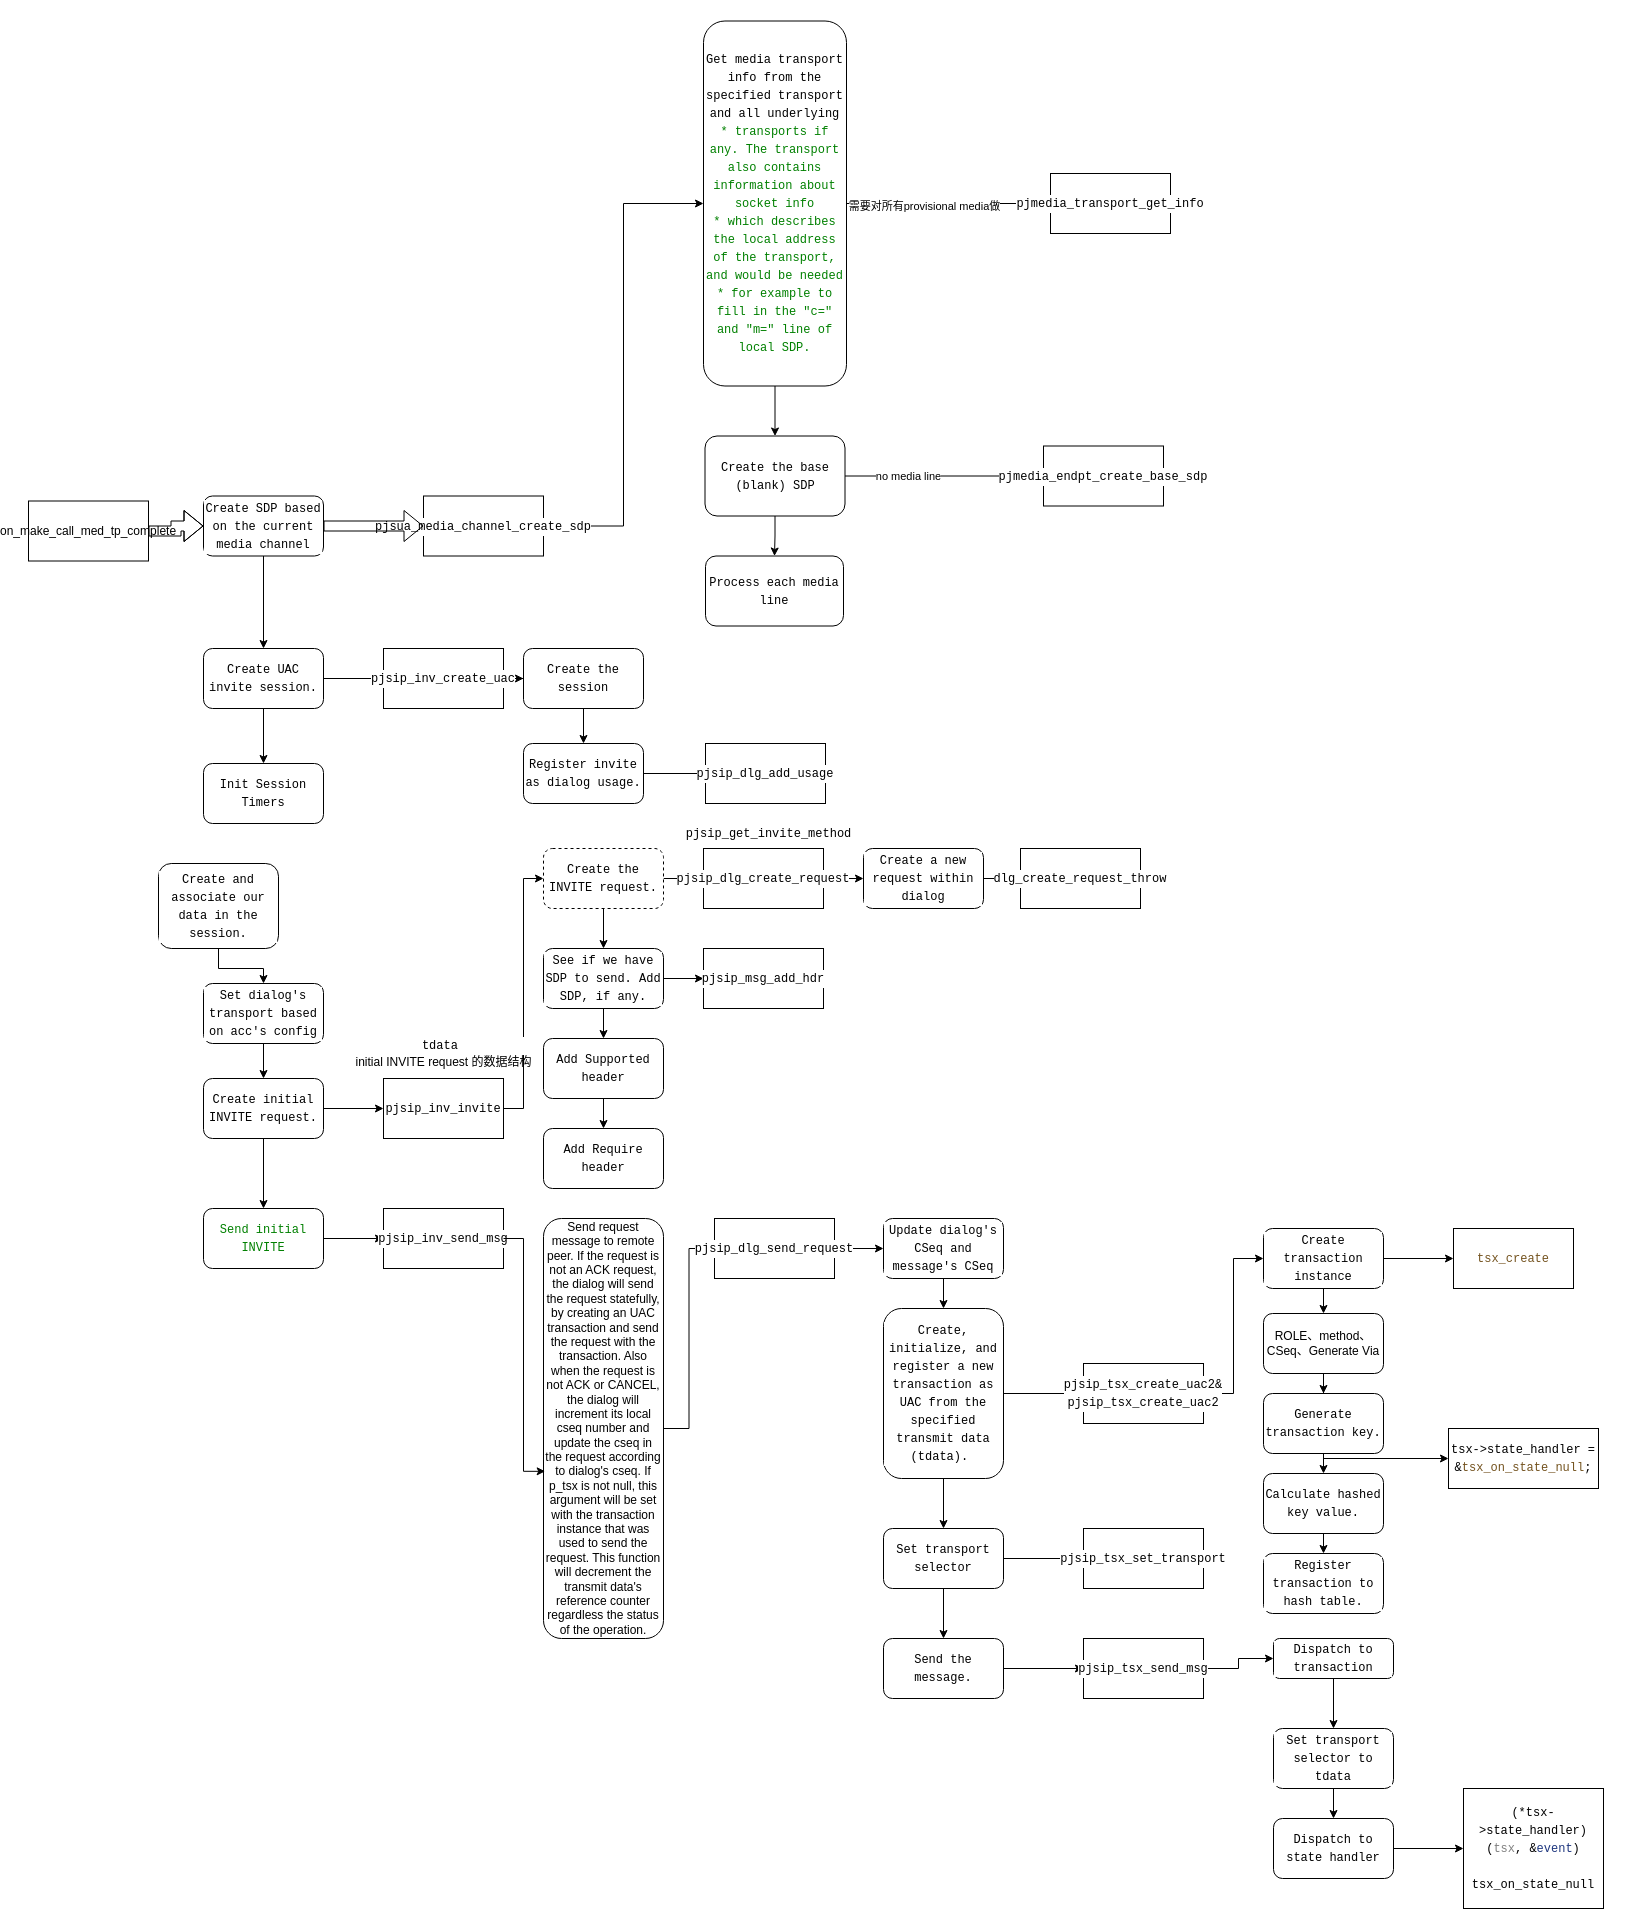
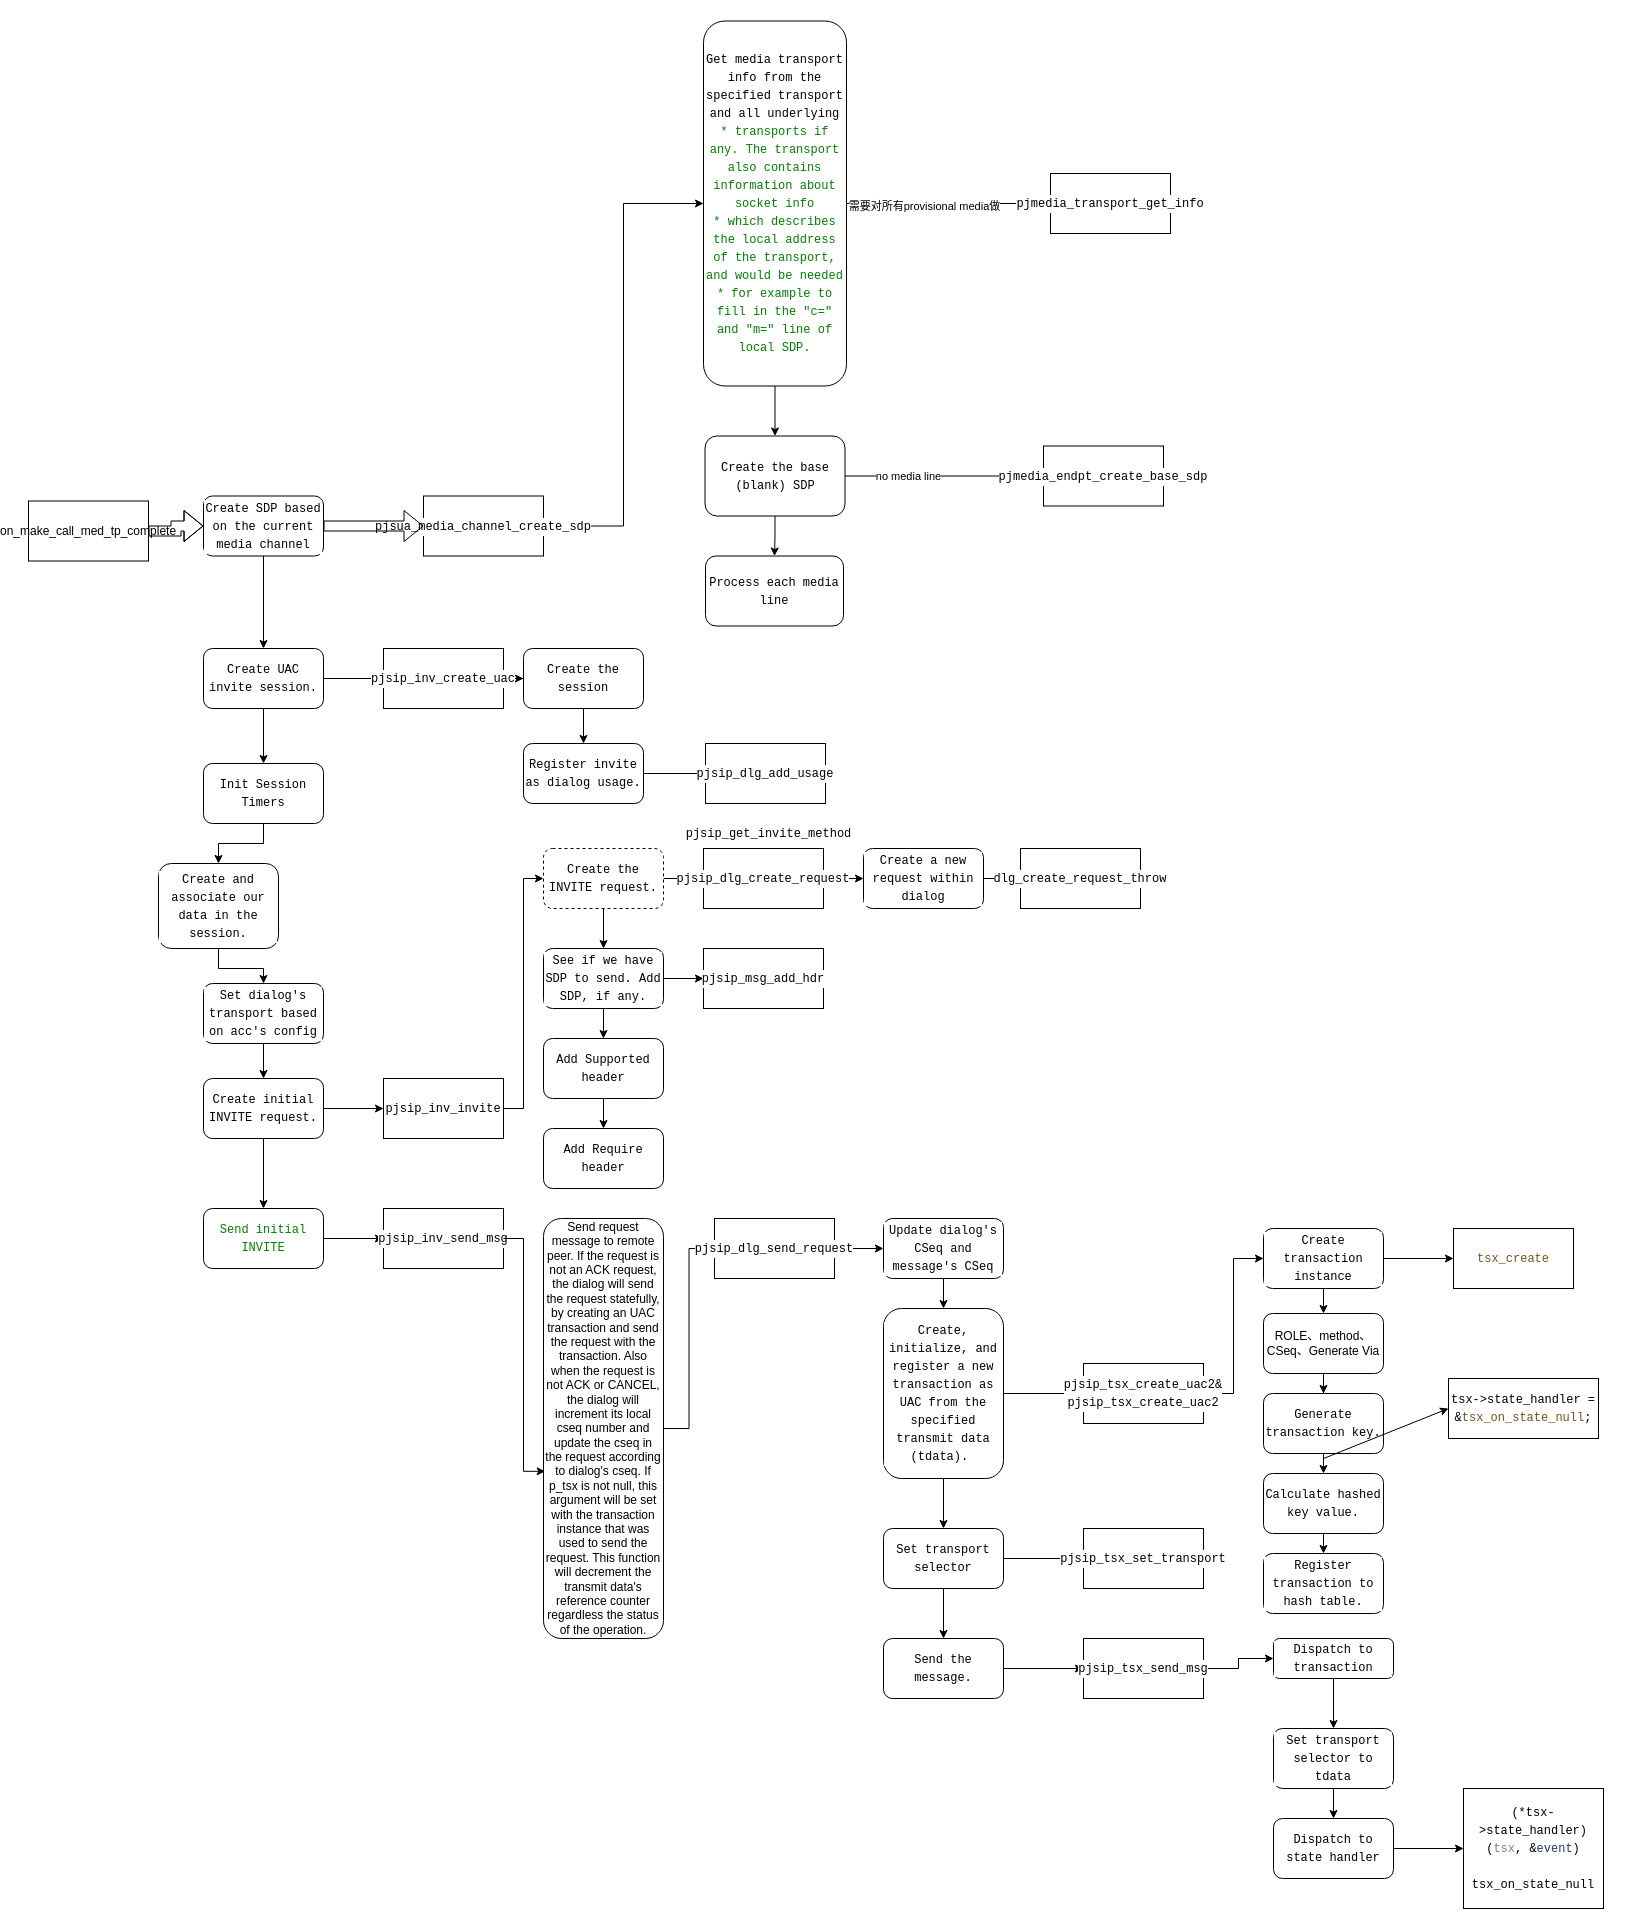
none -> (245, 844)
(444, 1054) -> none
(1524, 1459) -> (1524, 1409)
